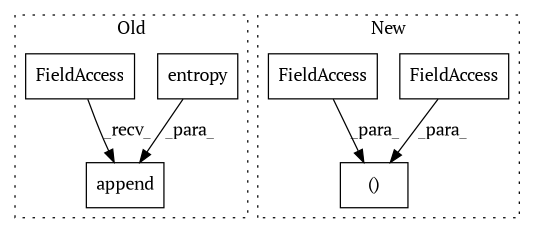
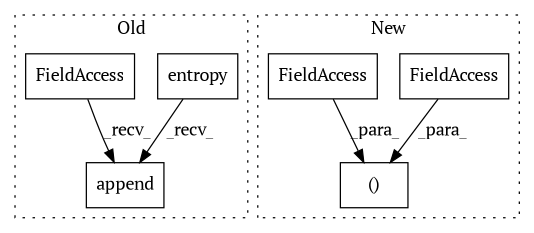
(190, 131) -> (190, 131)
